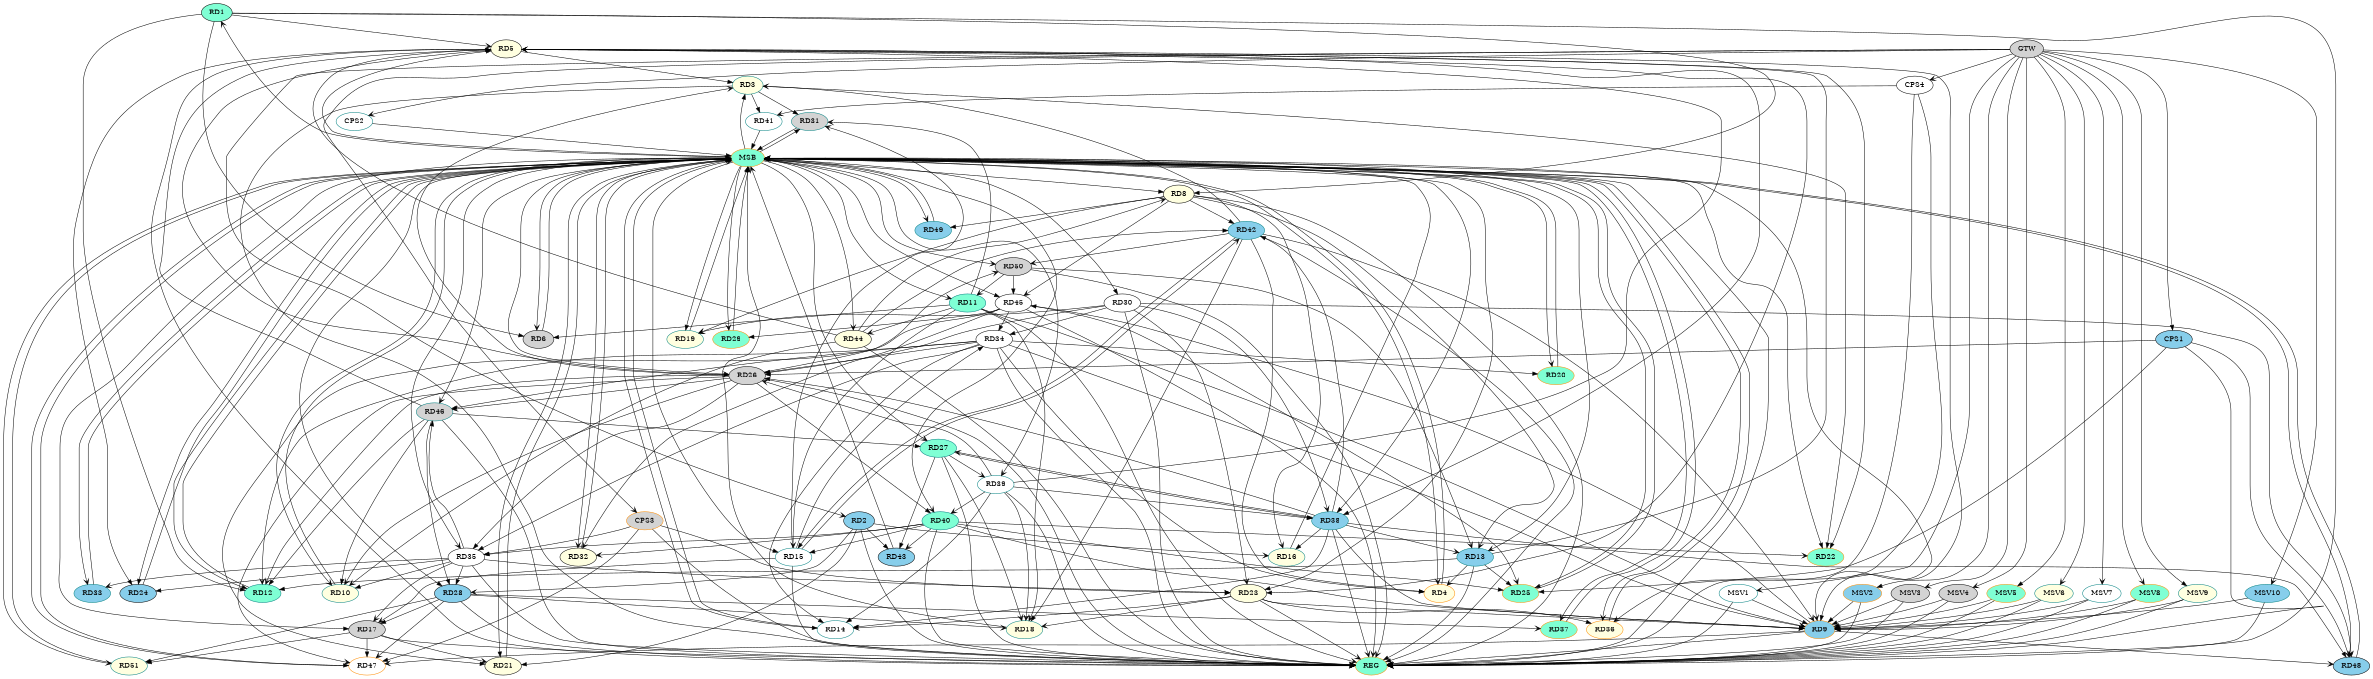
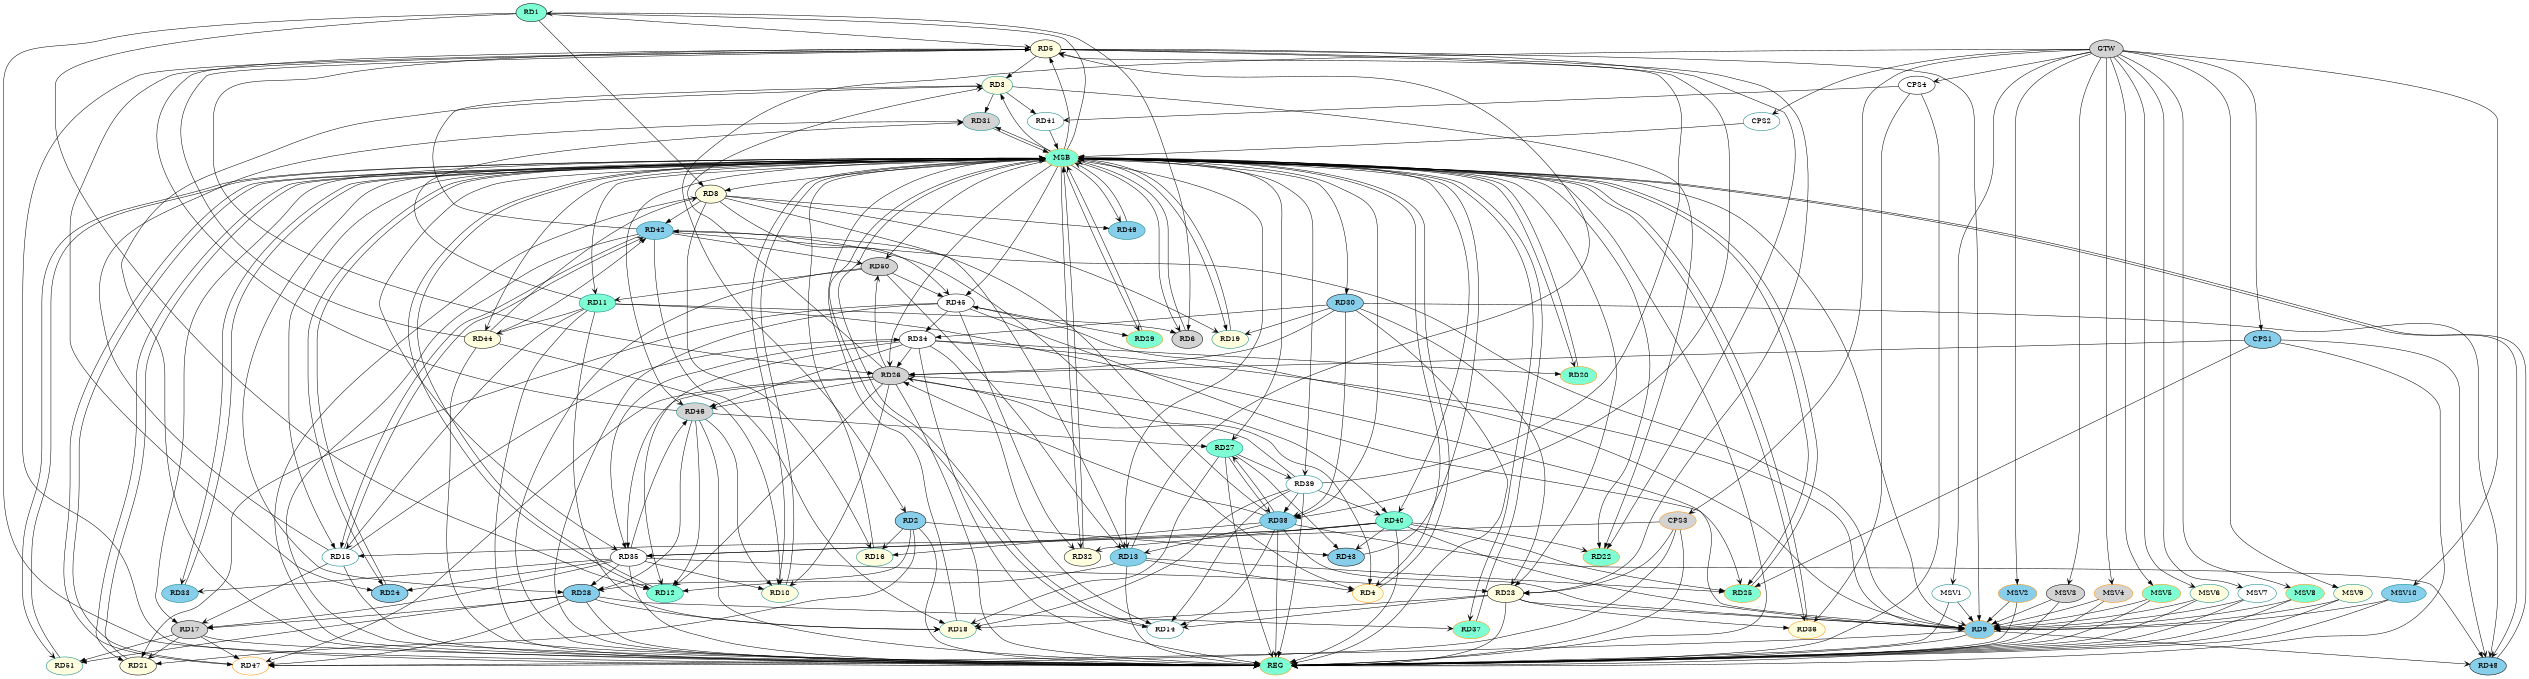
(1122, 303) -> (1345, 303)
(1130, 488) -> (1247, 483)
(1180, 526) -> (1208, 425)
(1958, 593) -> (2113, 593)
